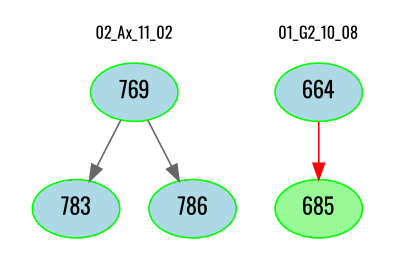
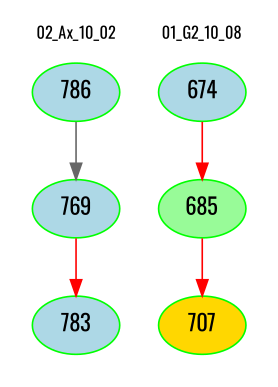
(134, 35) -> (76, 35)
(319, 92) -> (202, 92)
(109, 143) -> (76, 259)
(160, 143) -> (76, 143)
none -> (202, 325)
